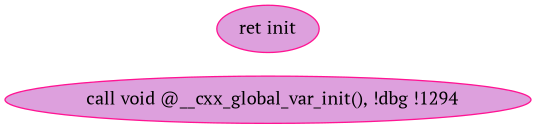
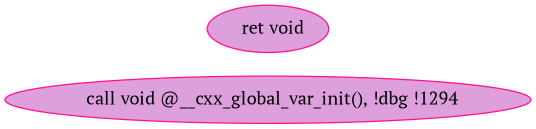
(268, 29) -> (268, 29)
